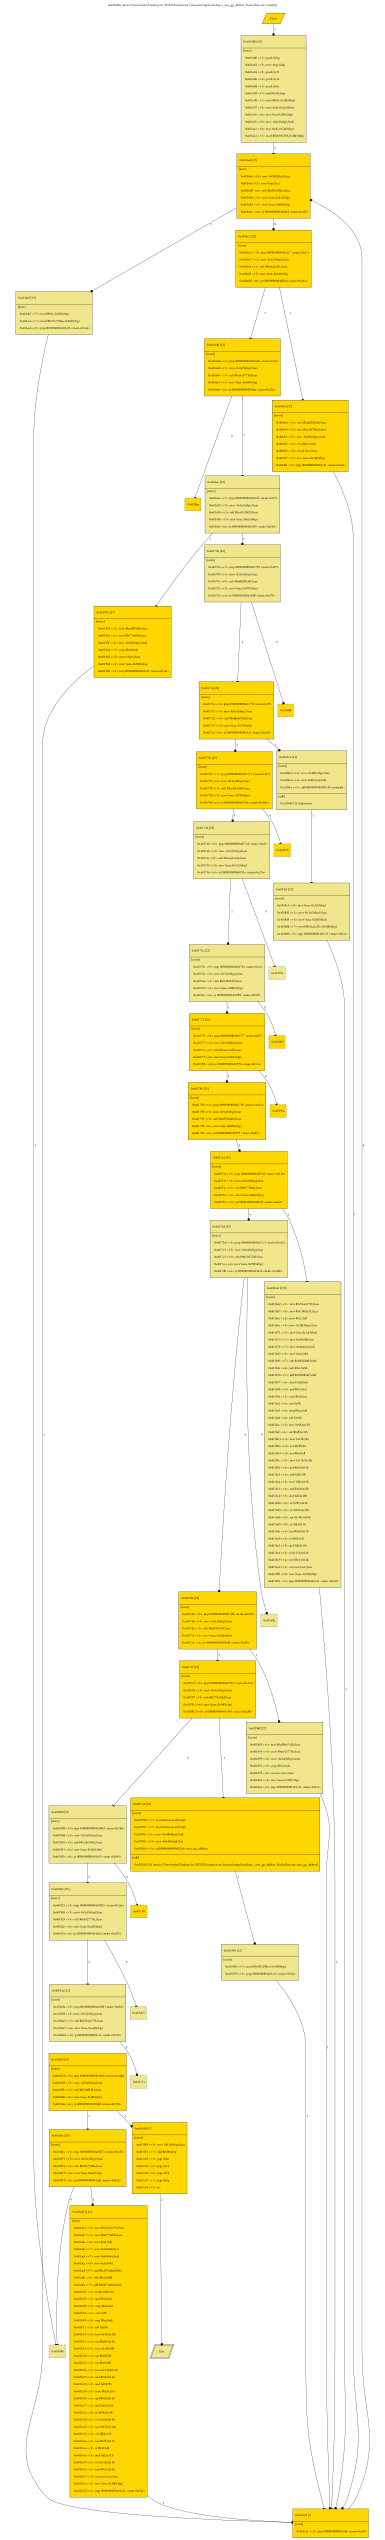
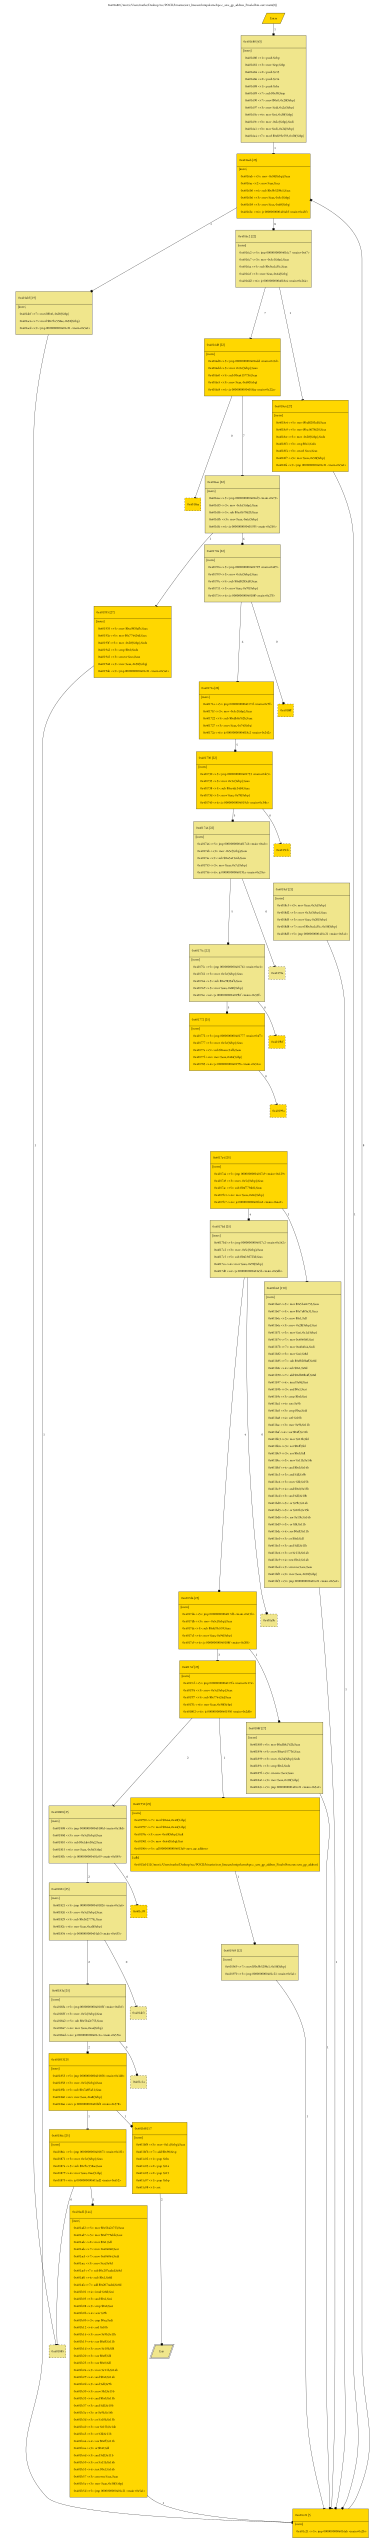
(274, 259) -> (274, 259)
(312, 780) -> none
(227, 1111) -> none
none -> (88, 2046)
